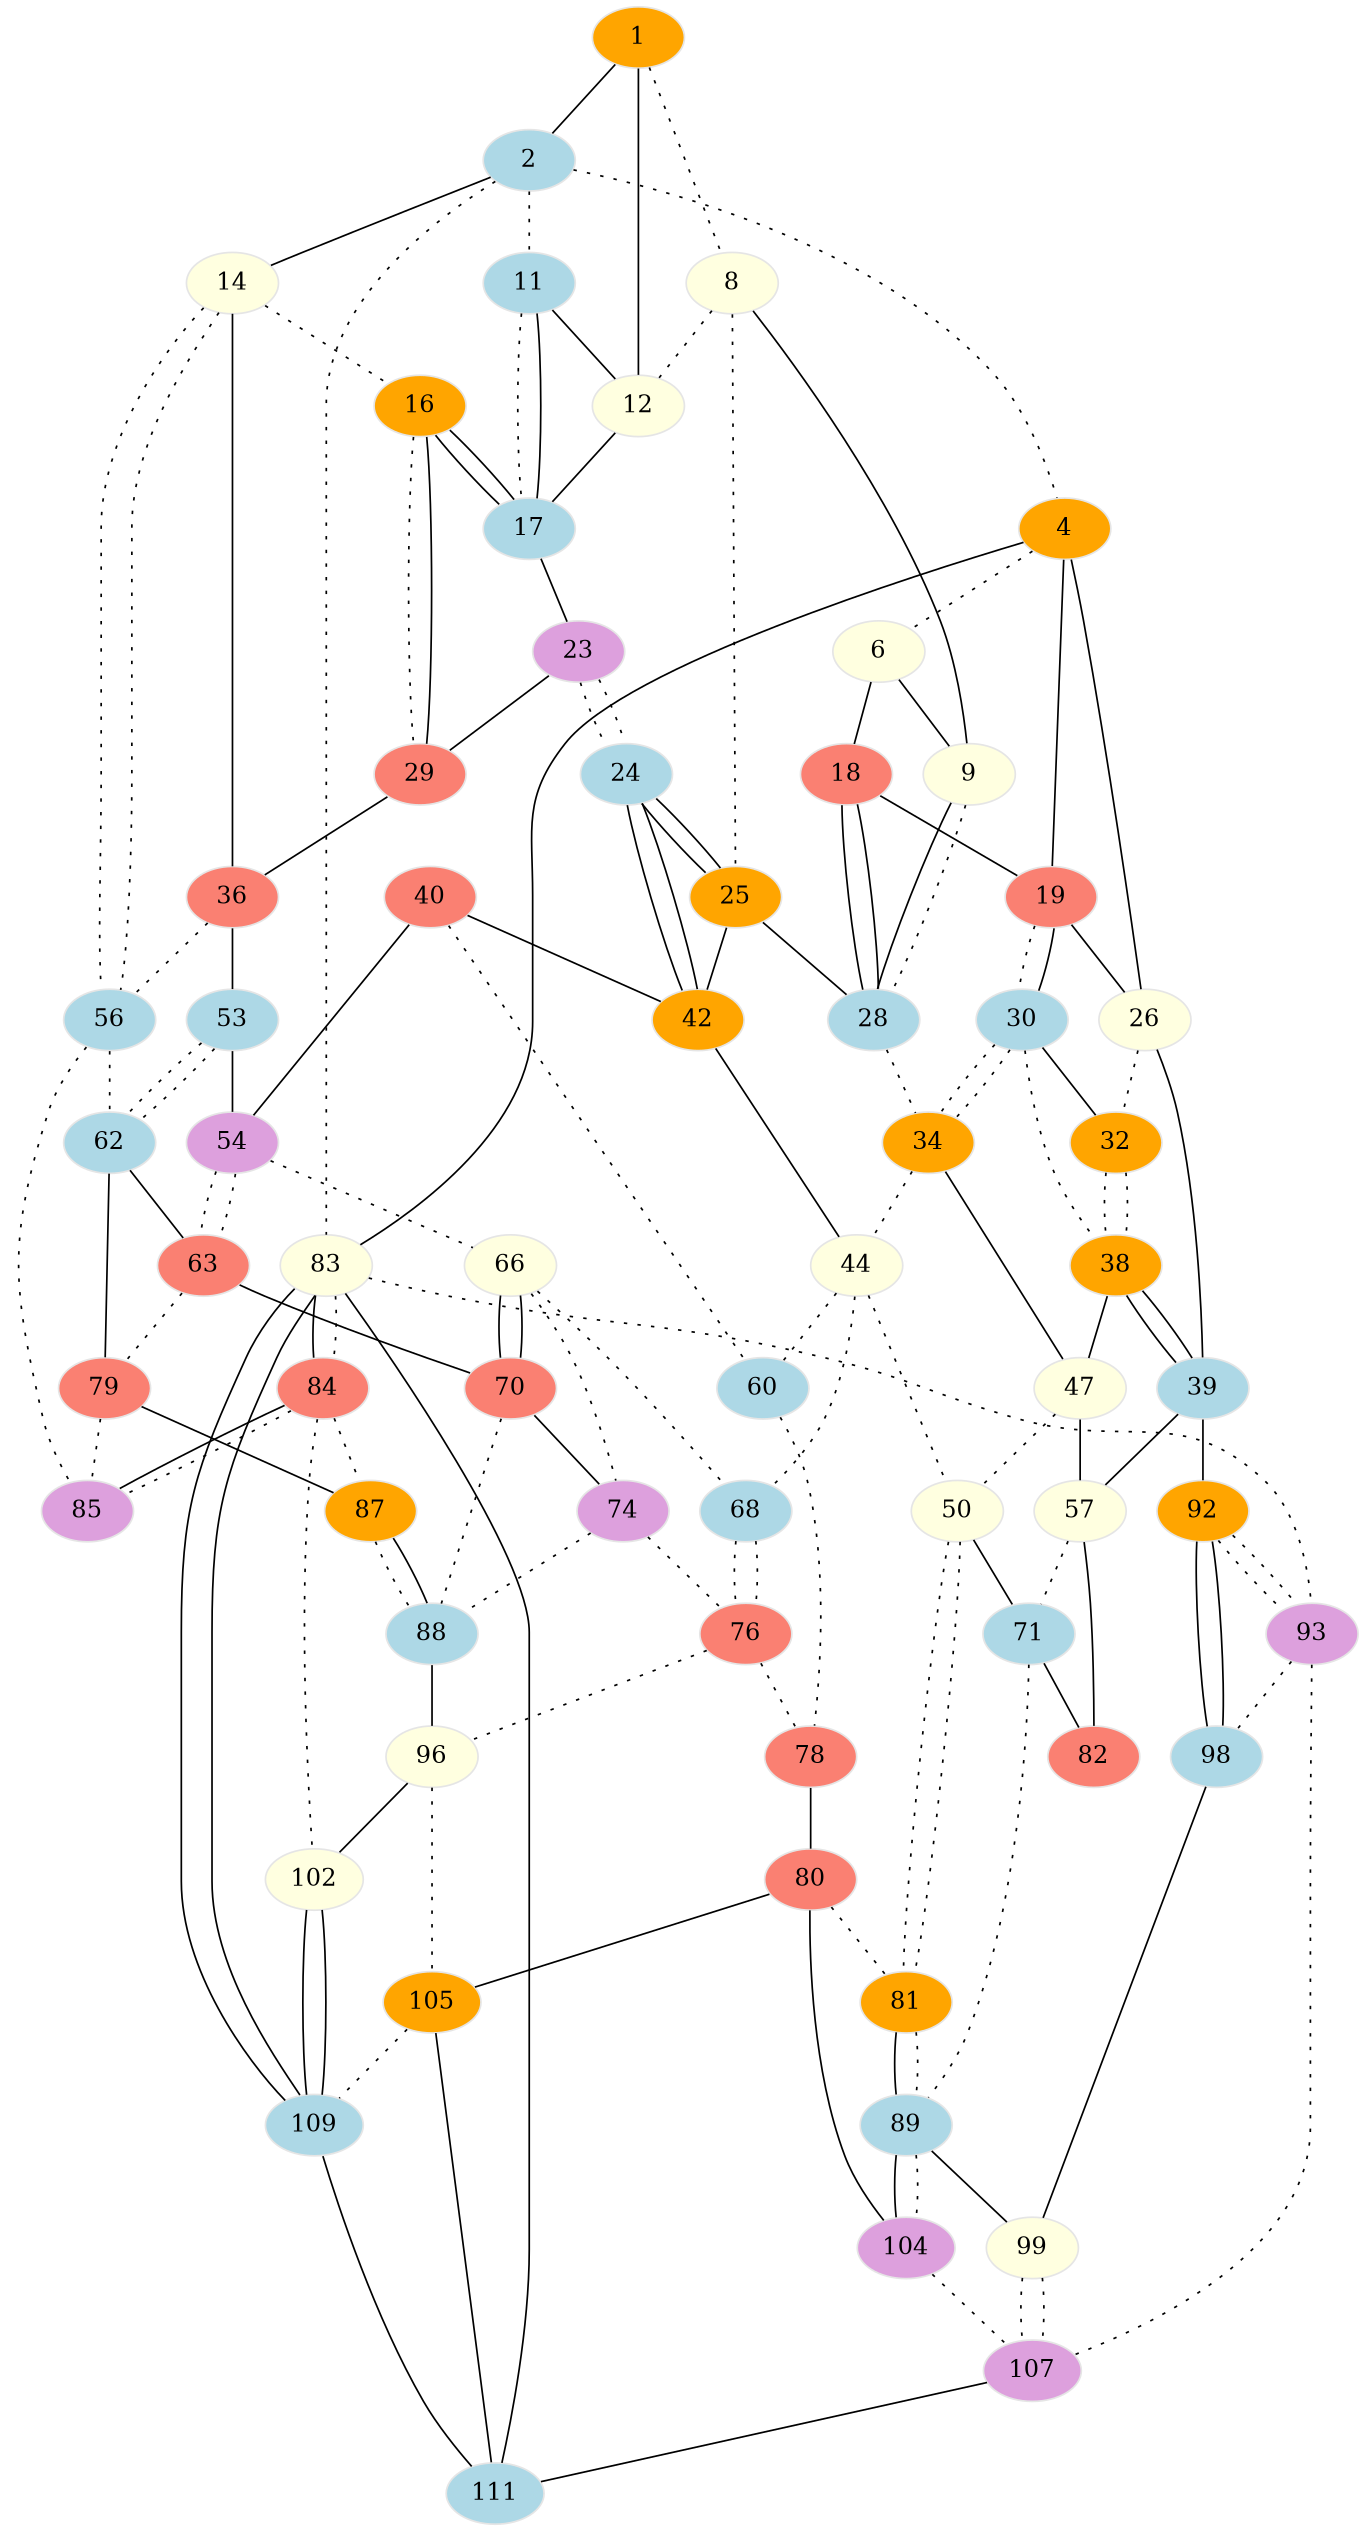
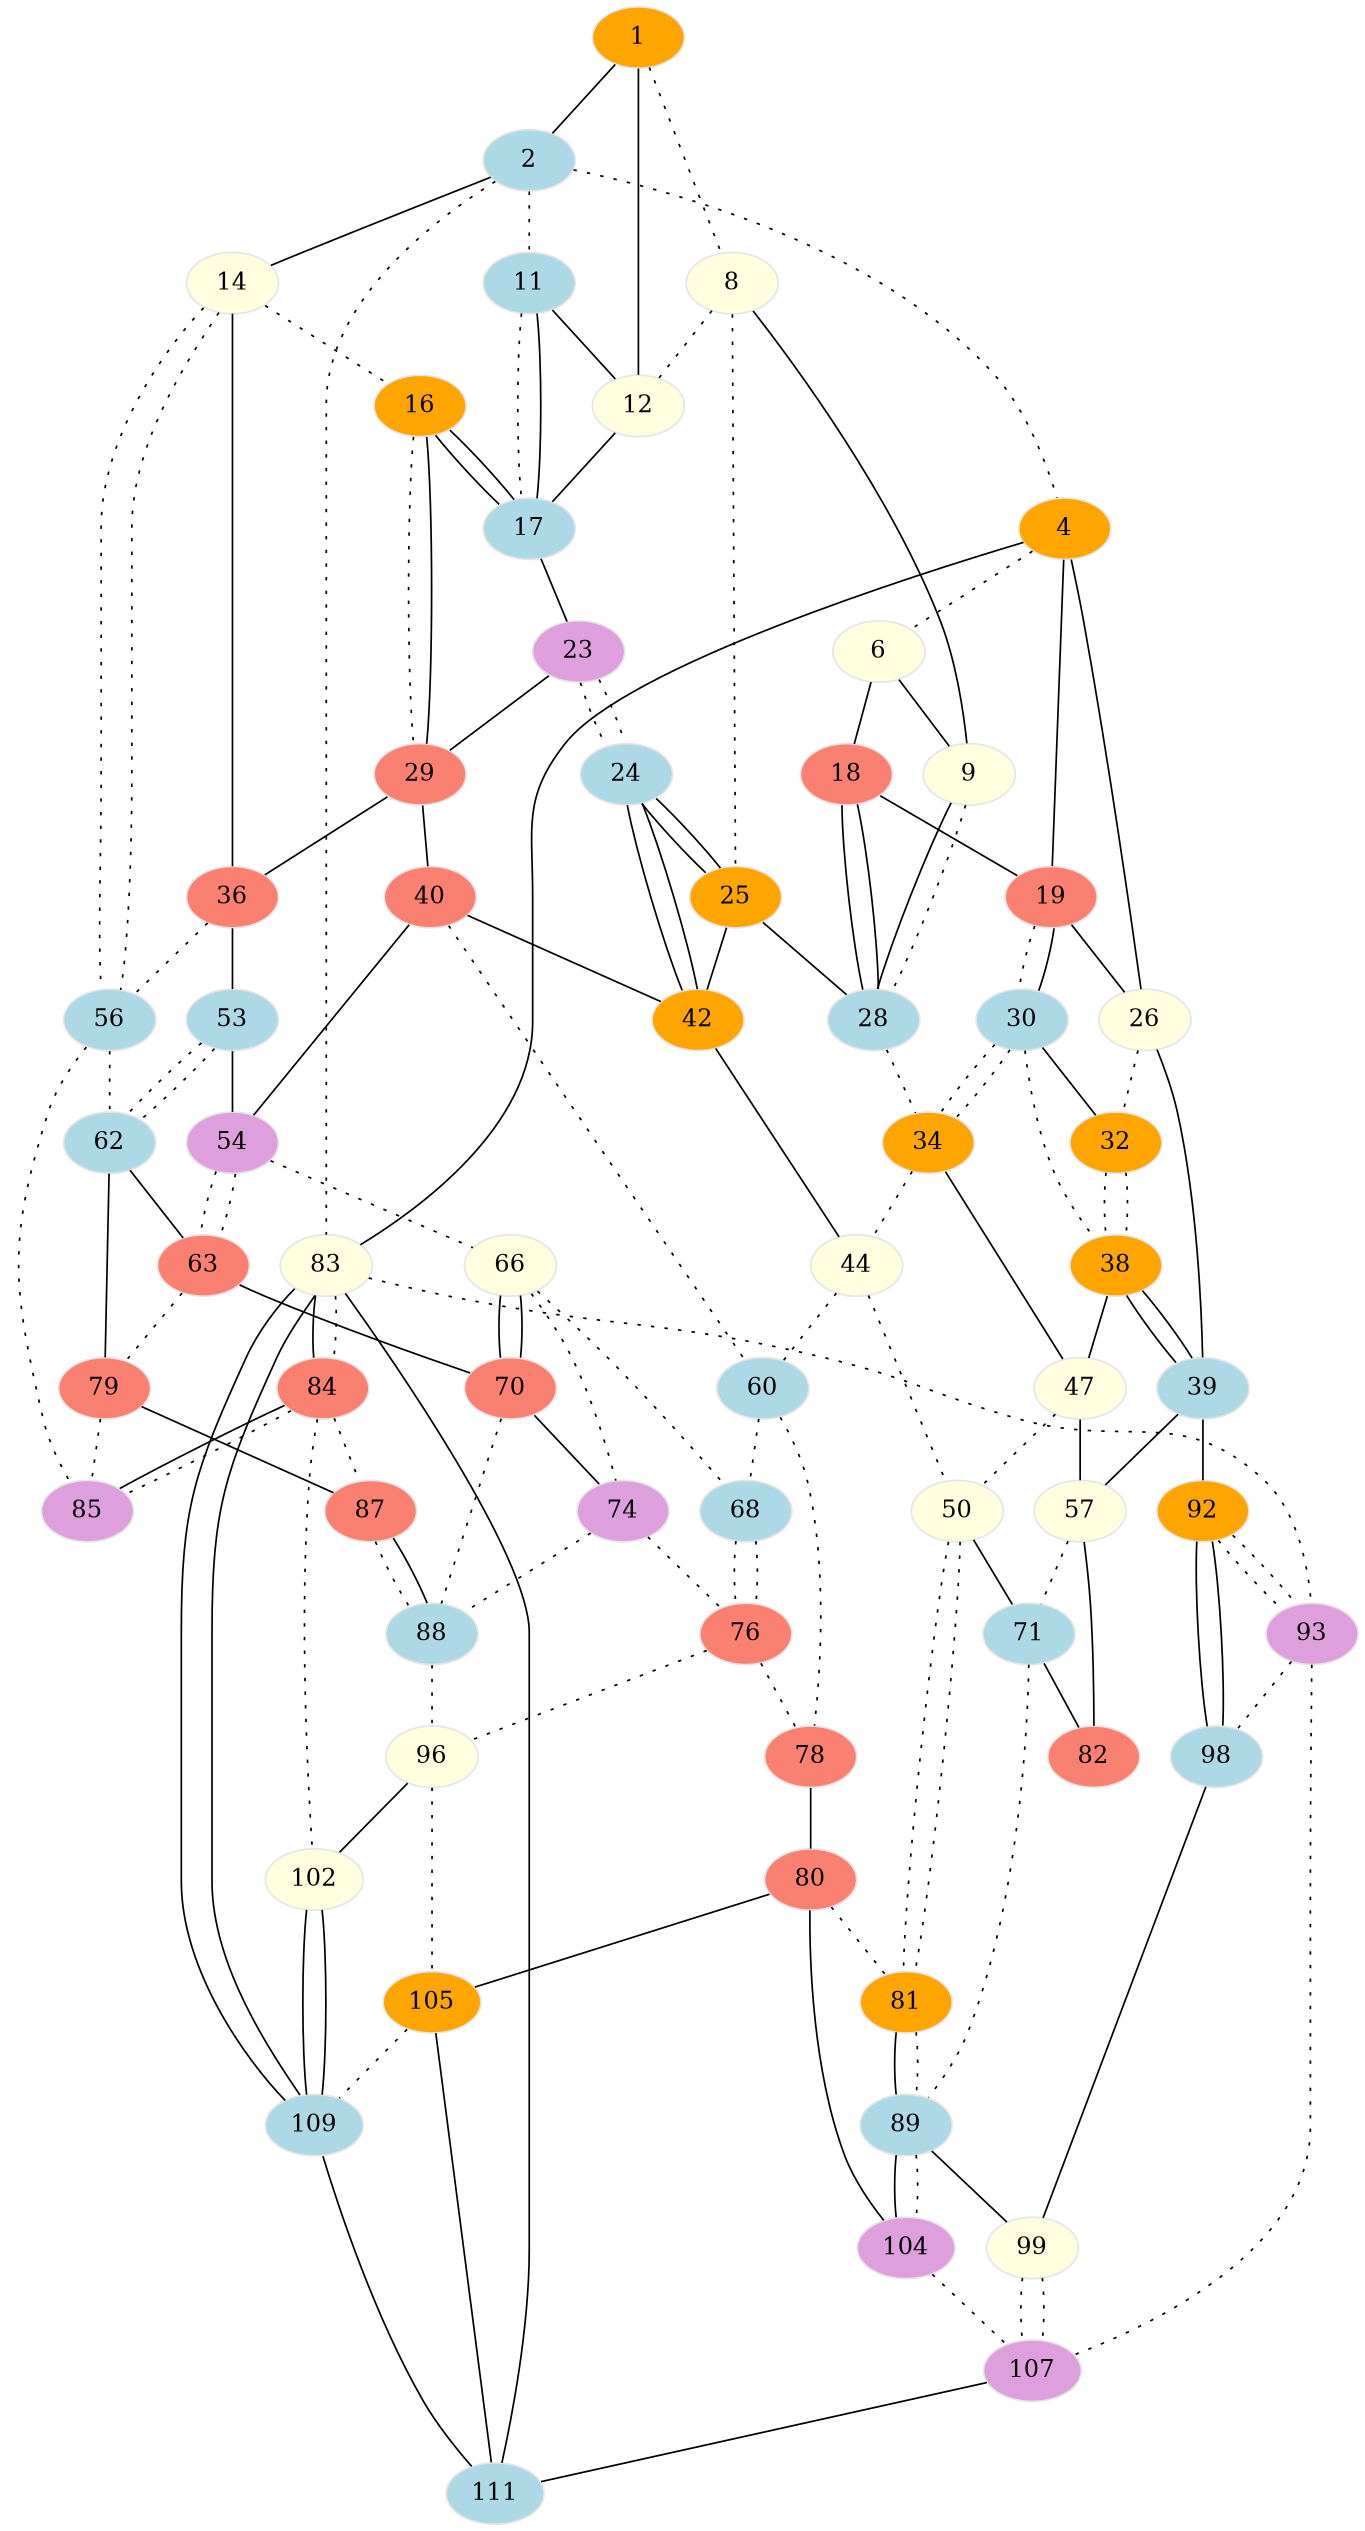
none -> (425, 836)
(833, 1400) -> (754, 1449)
(371, 1511) -> (371, 1511)
(432, 1695) -> (432, 1695)
